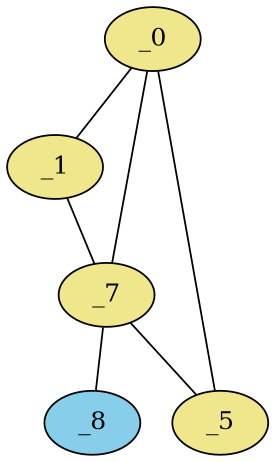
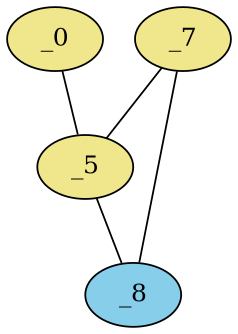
(55, 167) -> none
(130, 167) -> none
none -> (109, 231)
